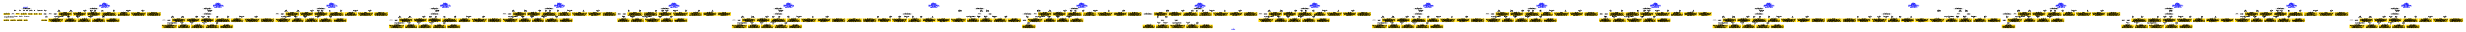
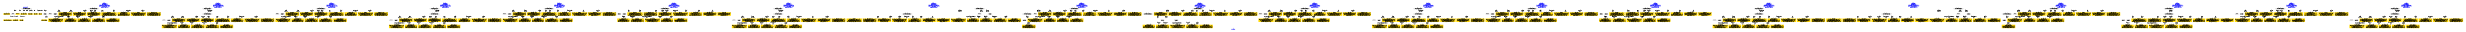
(6, 20) -> none
(13, 20) -> (8, 20)
